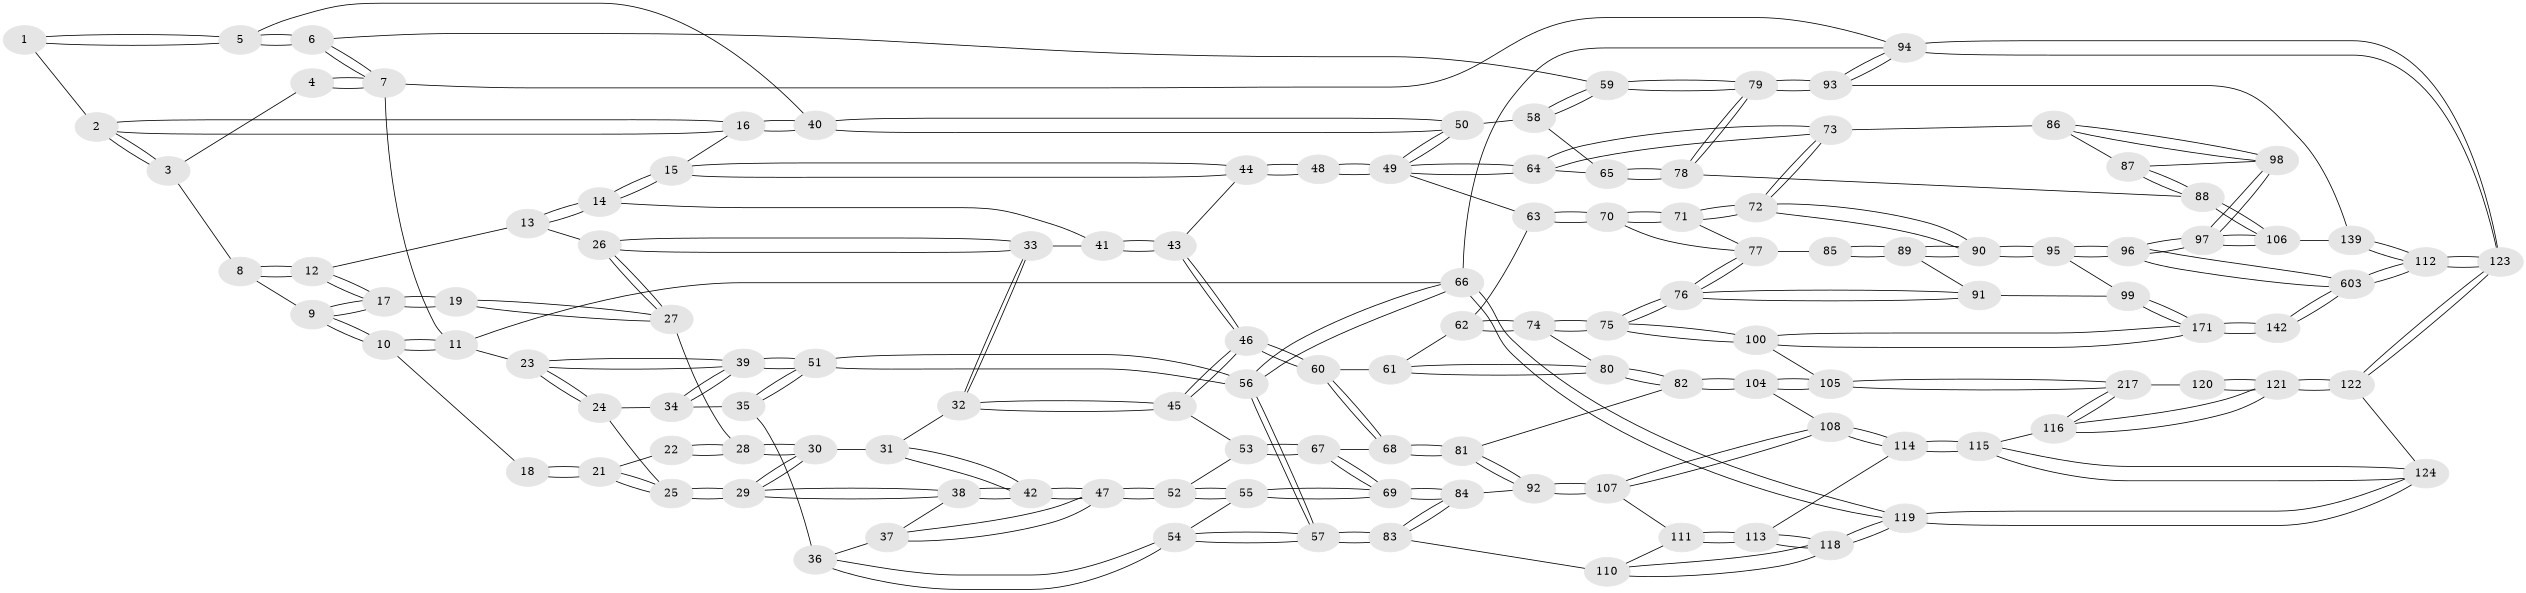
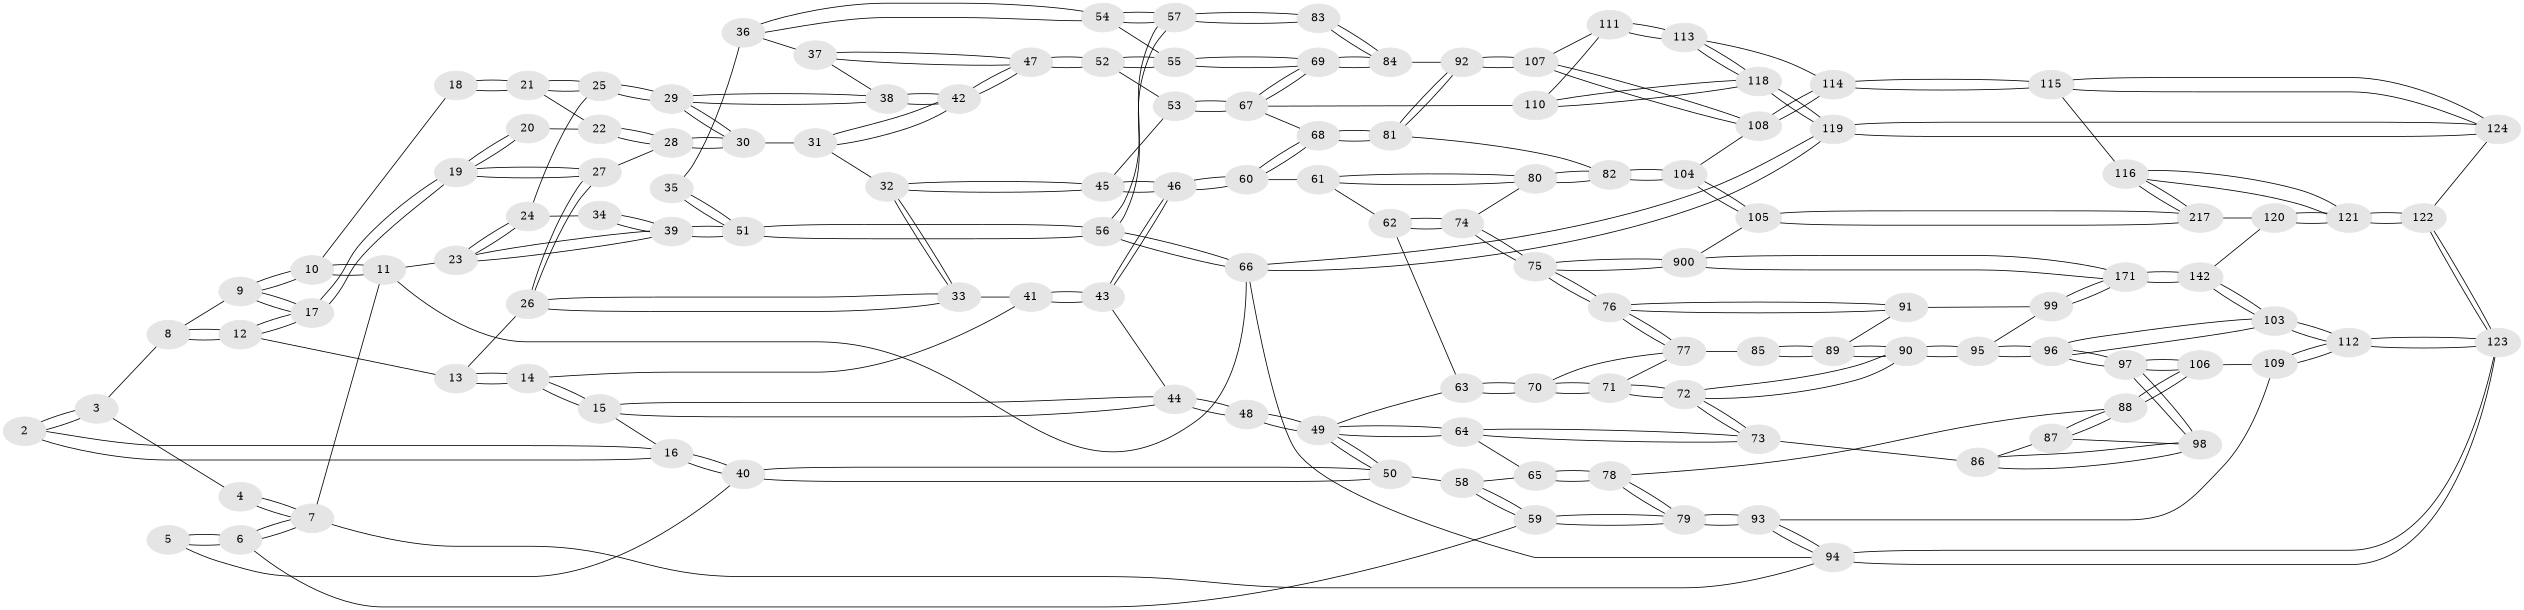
(25, 40) -> none
none -> (528, 129)
(2352, 240) -> (2275, 364)
none -> (2237, 248)
(2352, 284) -> (2275, 321)
(1756, 340) -> (1684, 263)
(703, 407) -> none
(1498, 555) -> (1390, 106)
